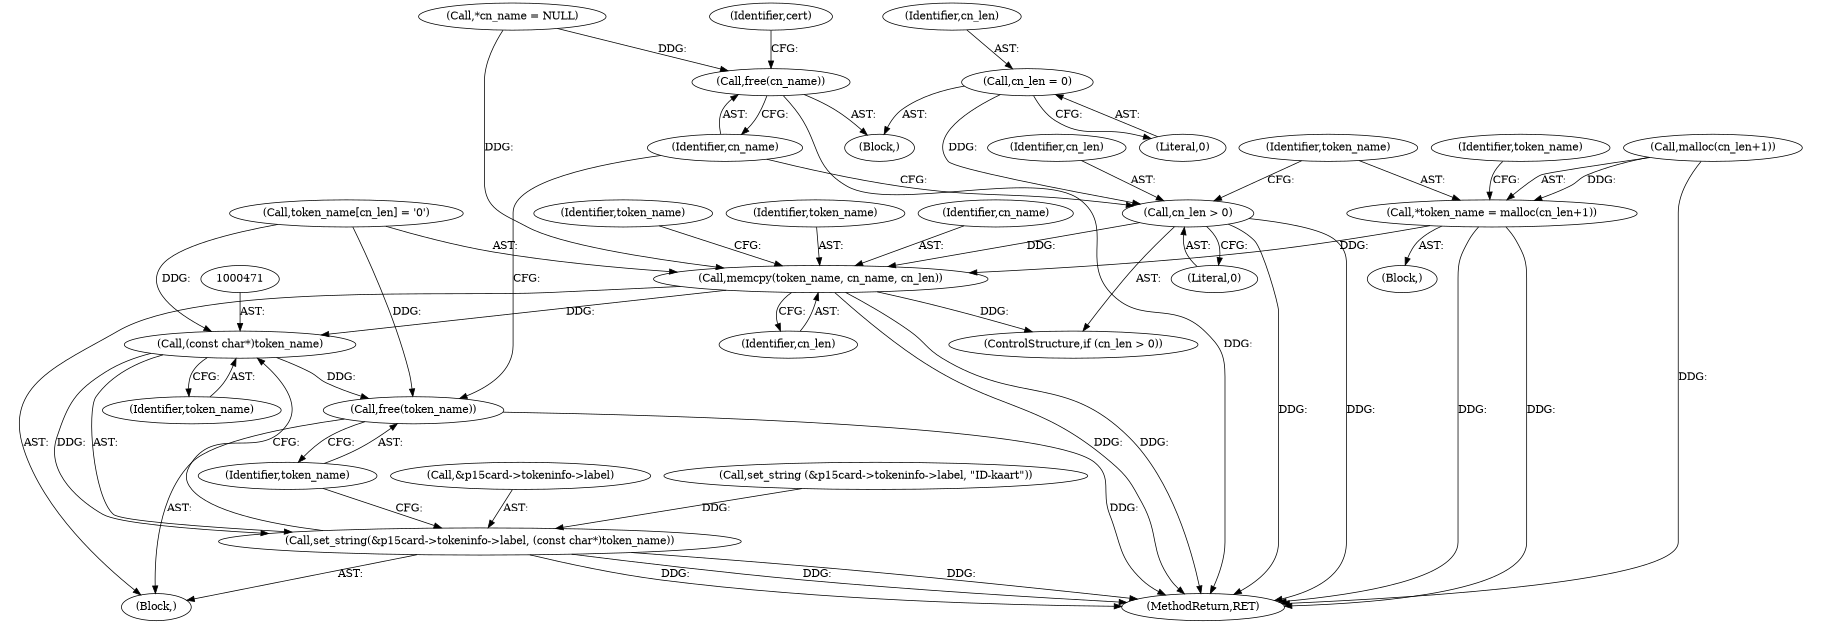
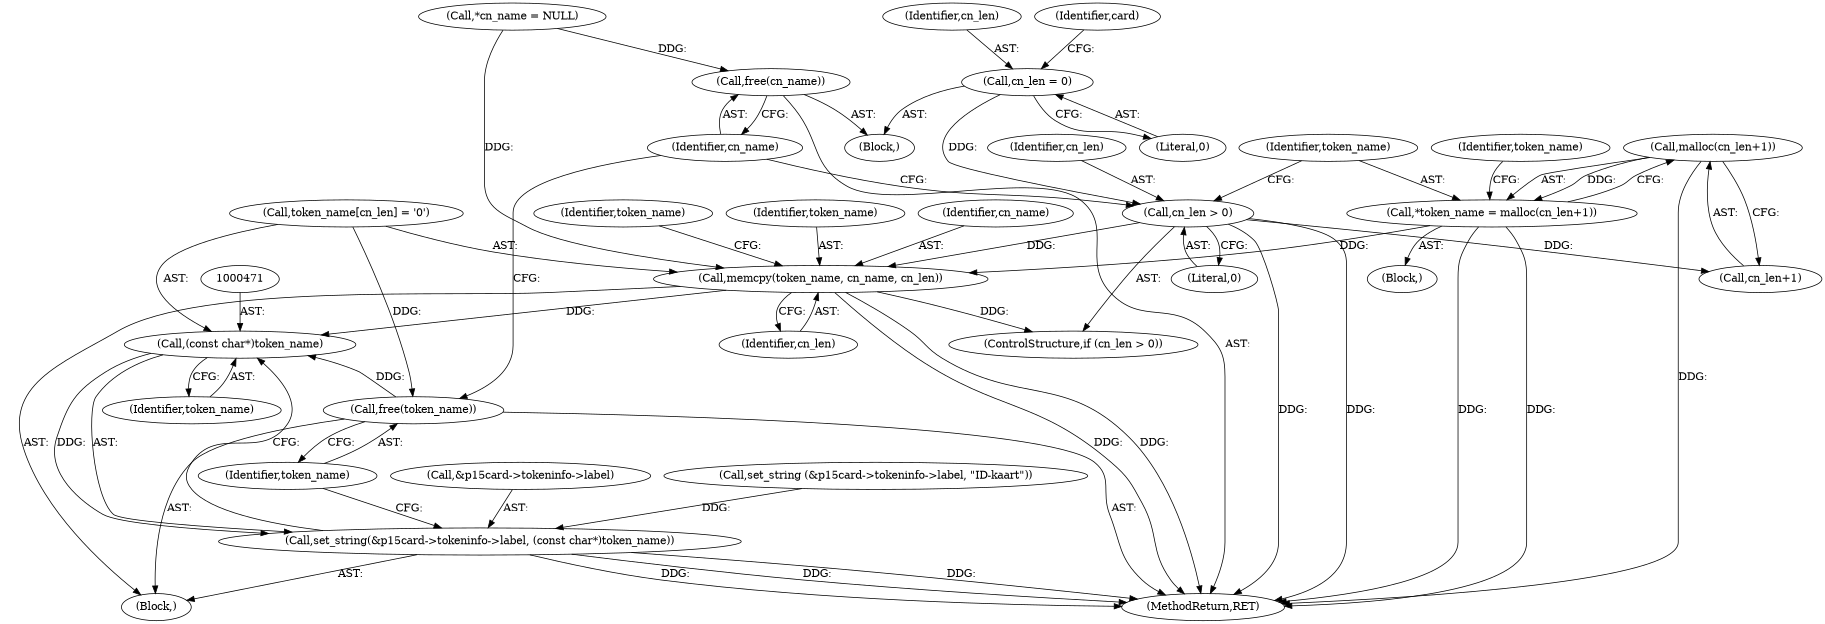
(771, 17) -> none
none -> (1098, 17)
none -> (1619, 186)
(178, 279) -> (178, 279)
none -> (1760, 279)
(1240, 345) -> (1240, 345)
(318, 378) -> (358, 371)
(1126, 509) -> (1126, 509)
